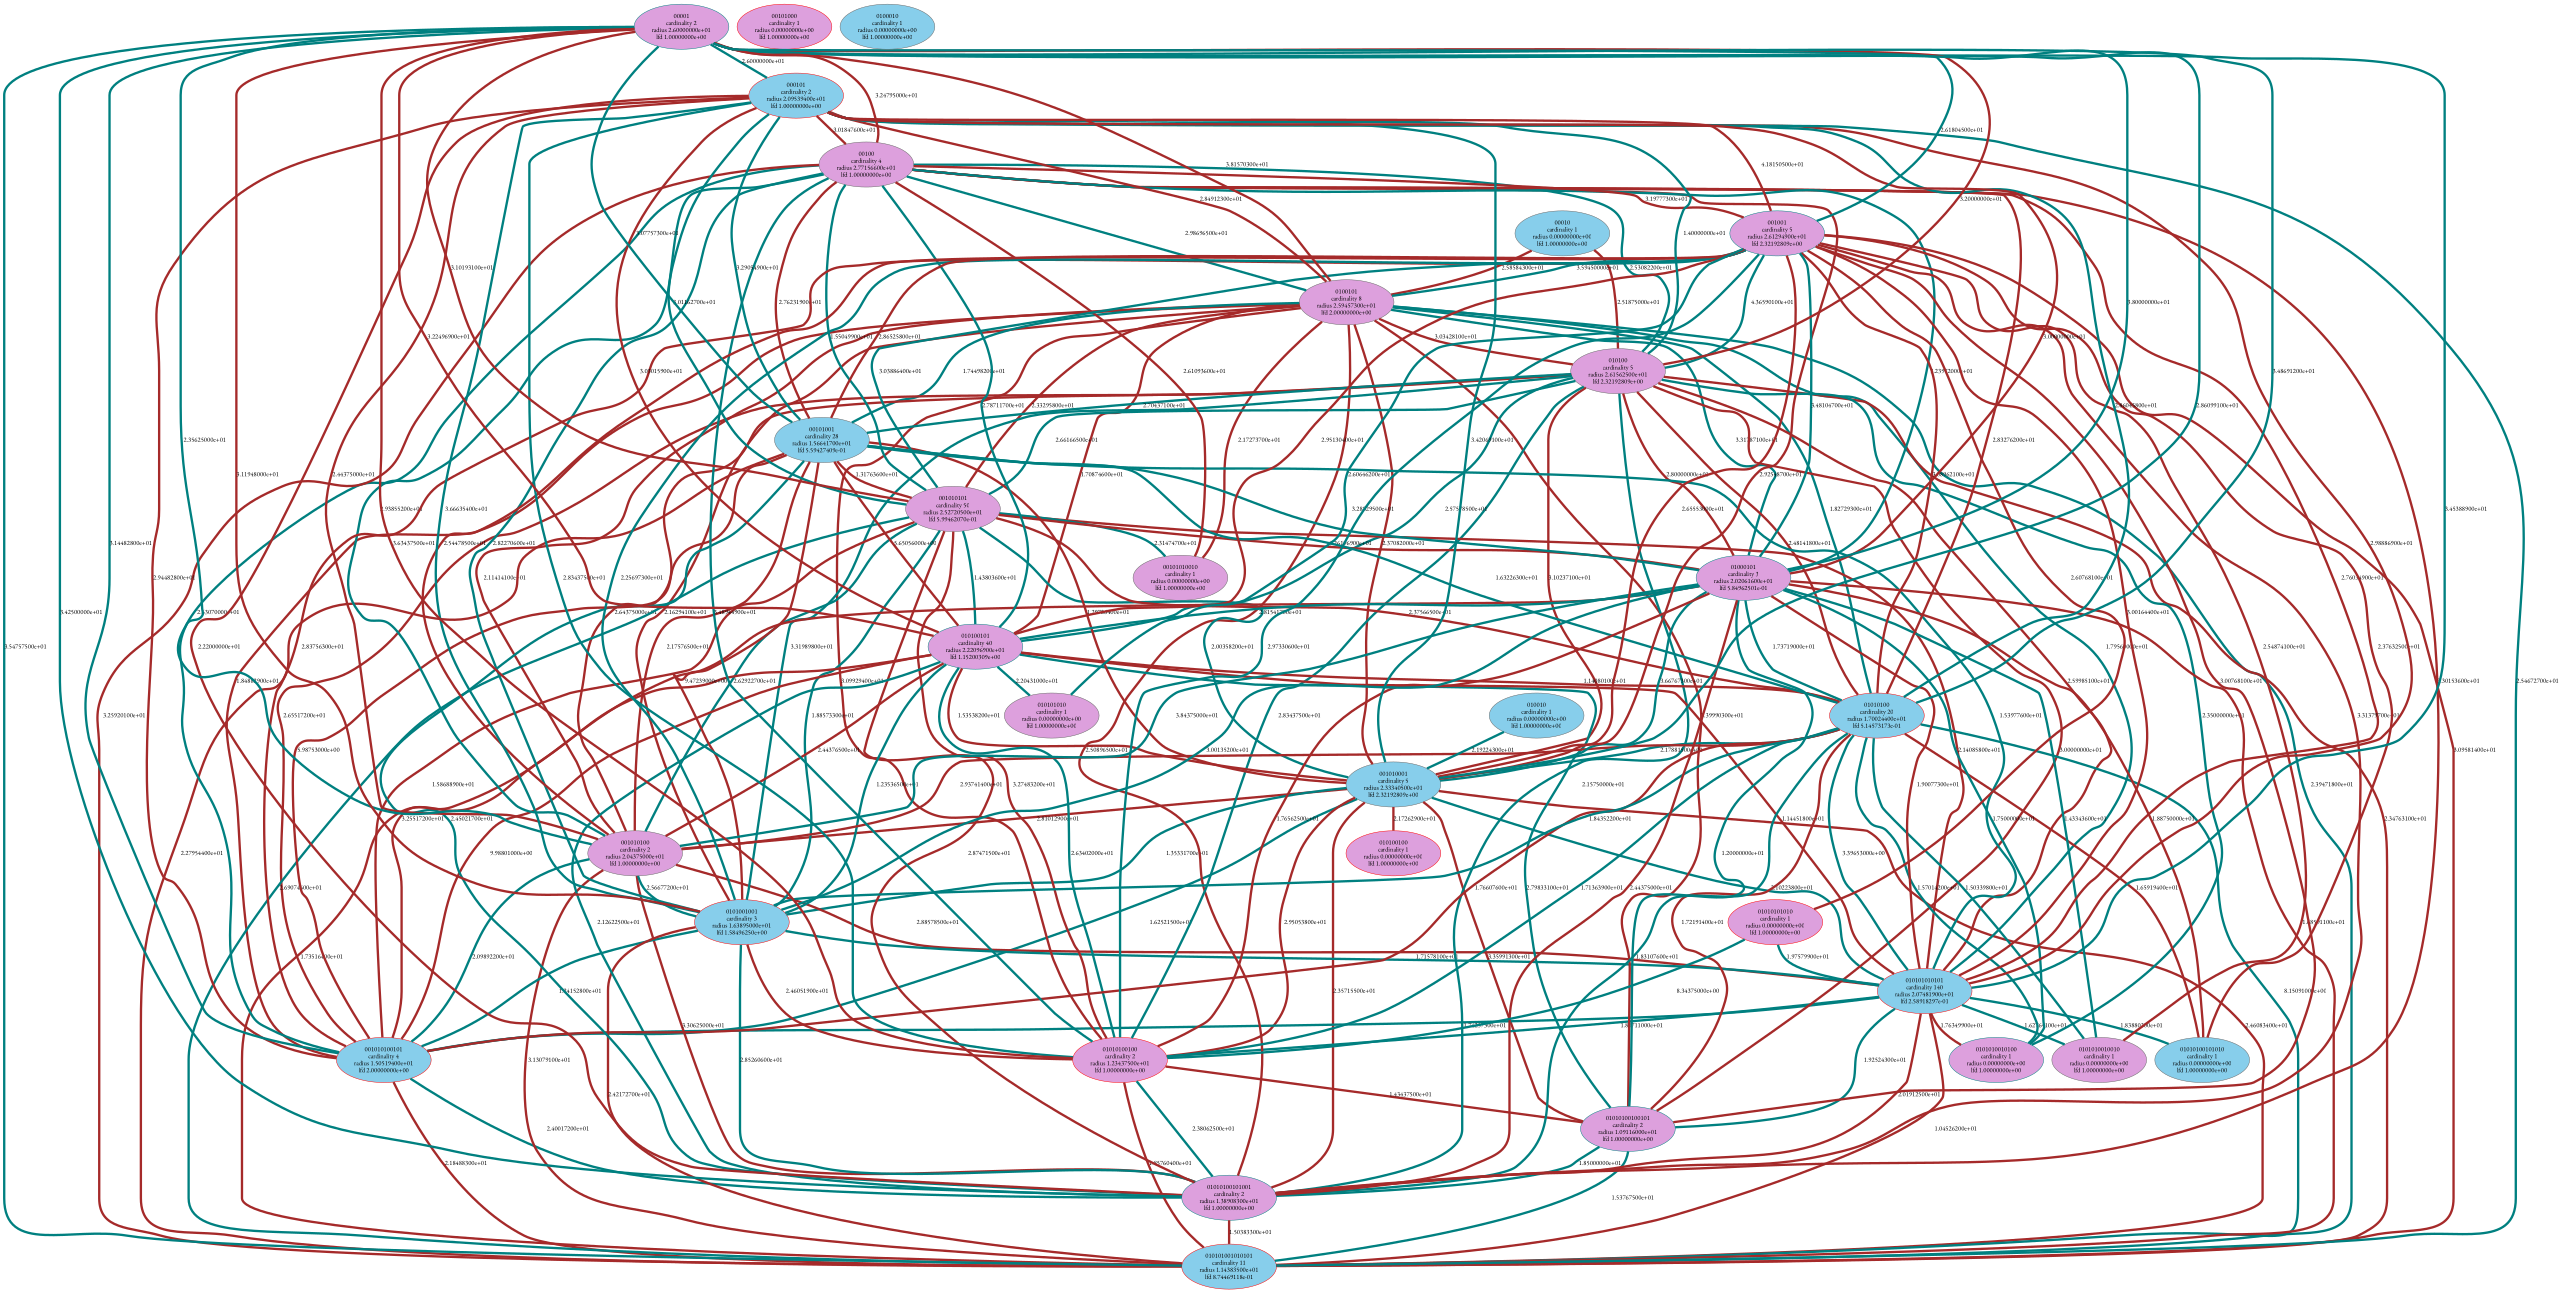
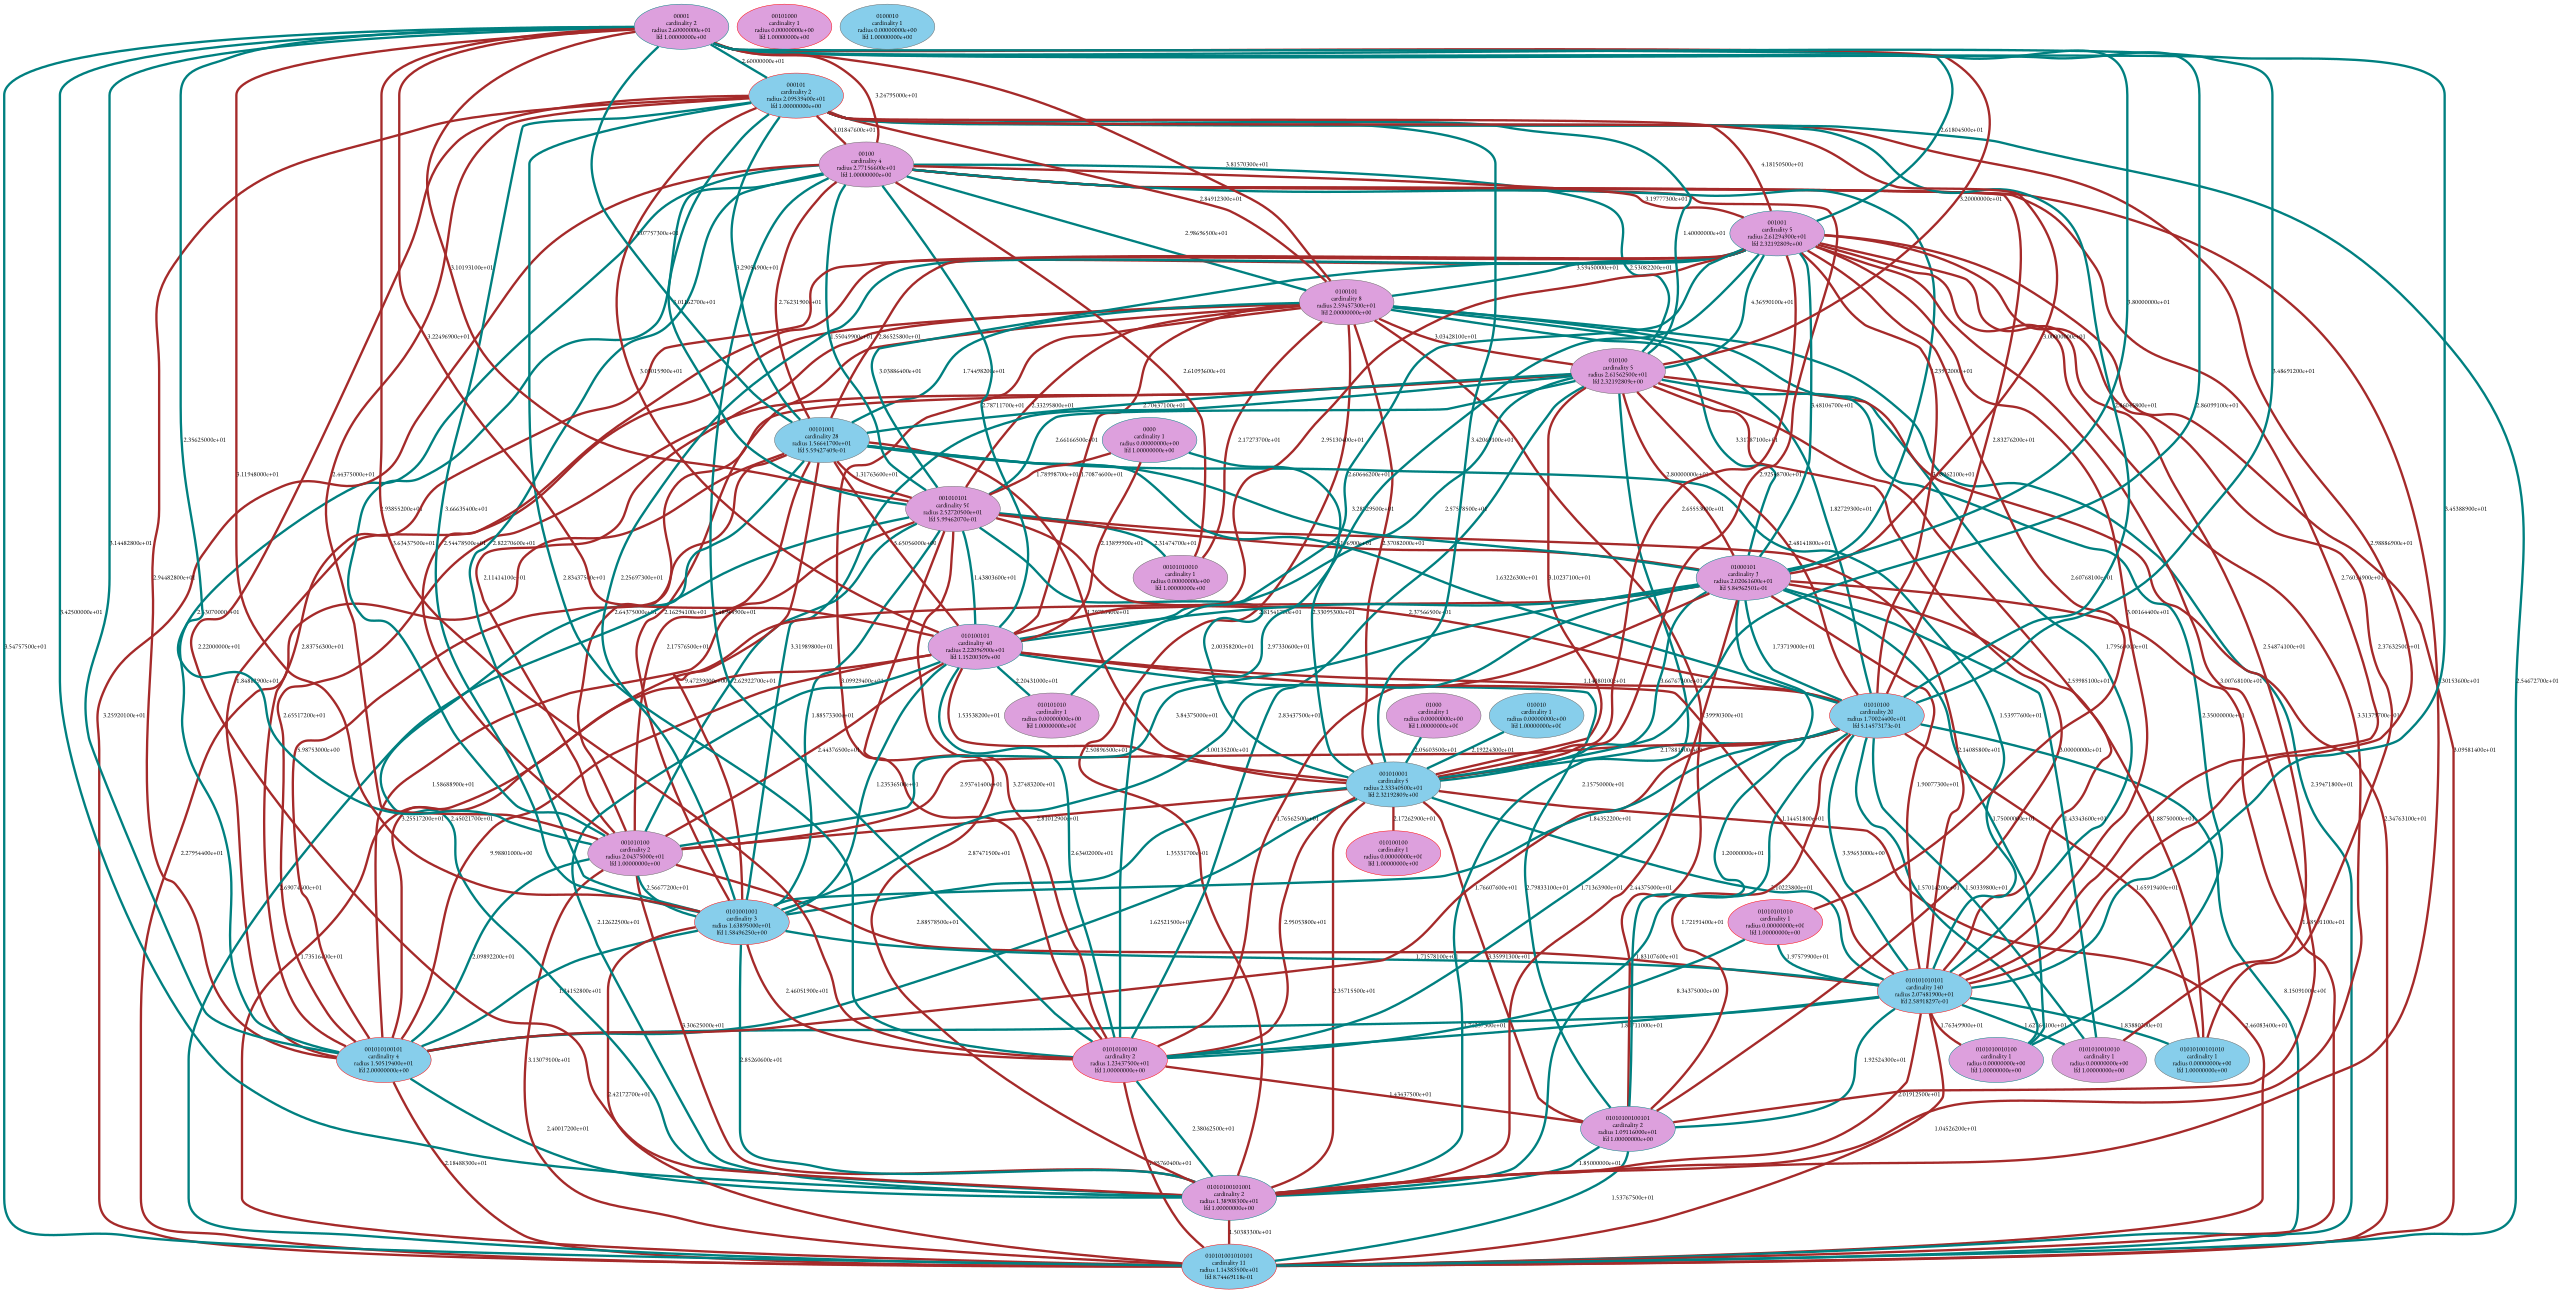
(1562, 233) -> none
none -> (1150, 440)
none -> (1434, 716)
